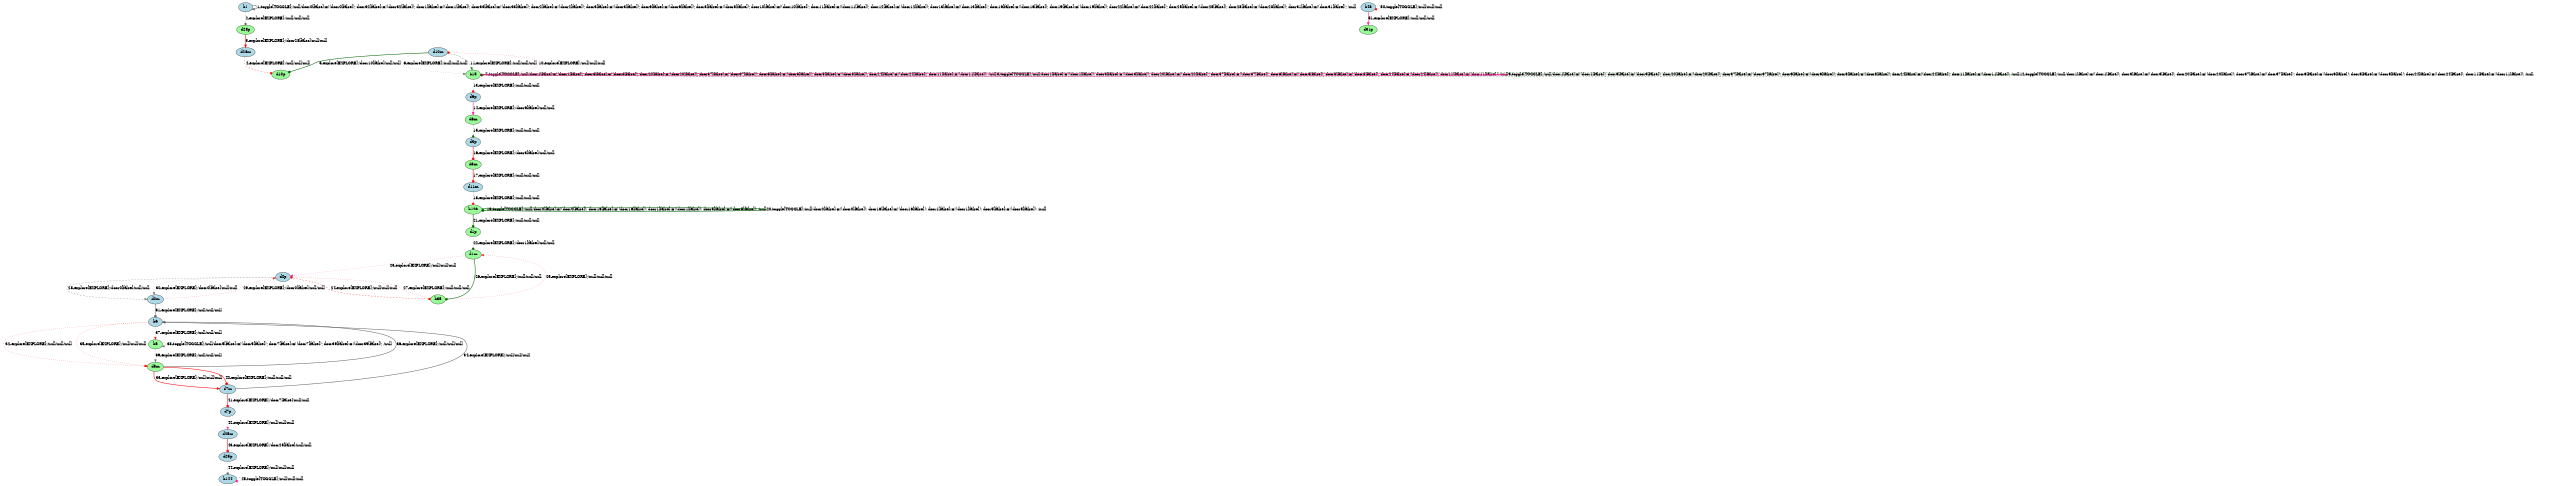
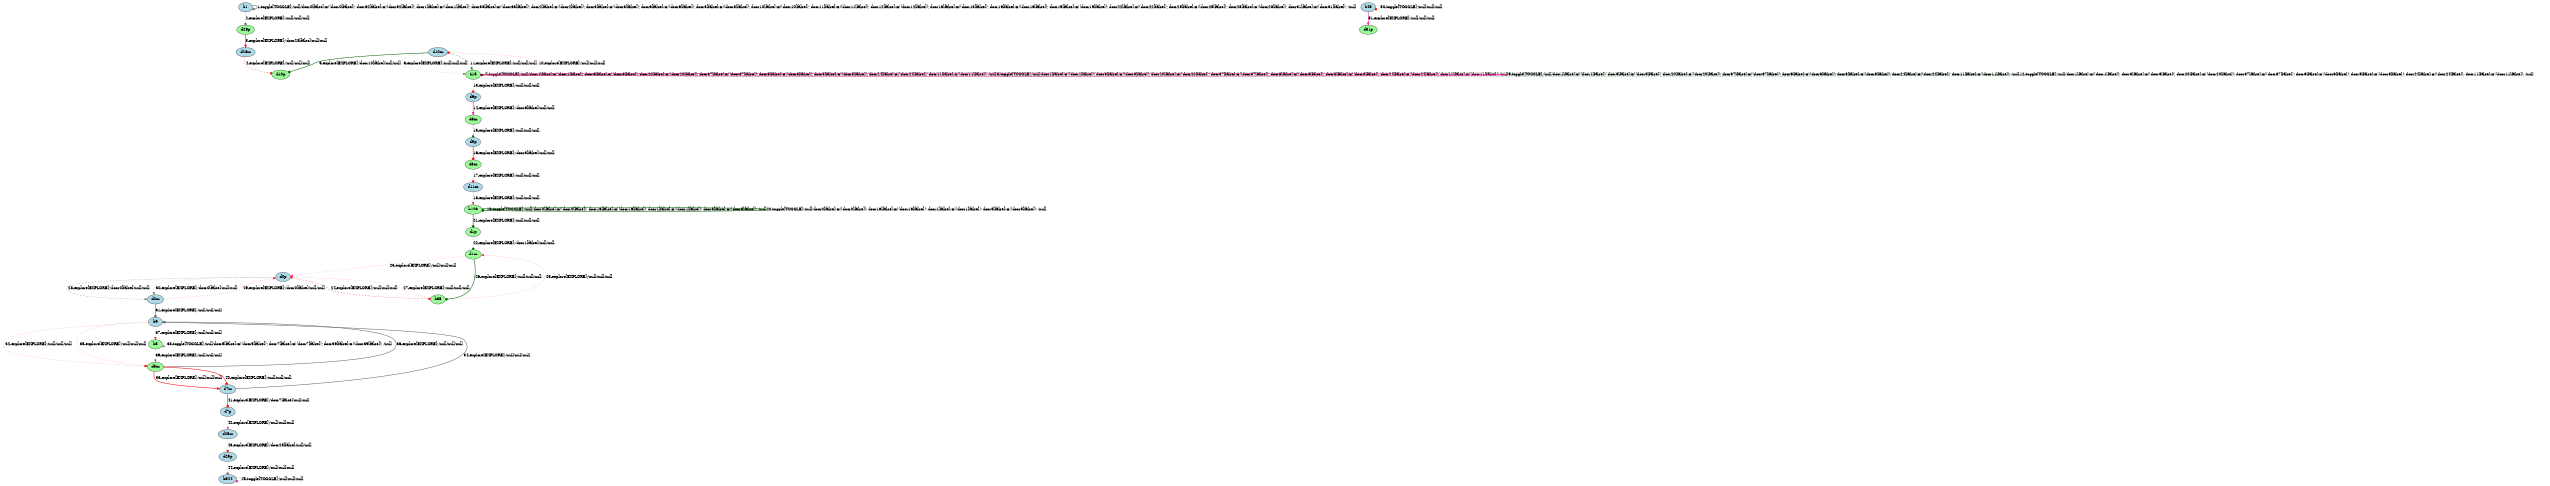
(473, 175) -> (473, 175)
(473, 197) -> (473, 197)
(228, 444) -> (228, 444)
(228, 479) -> (228, 479)
